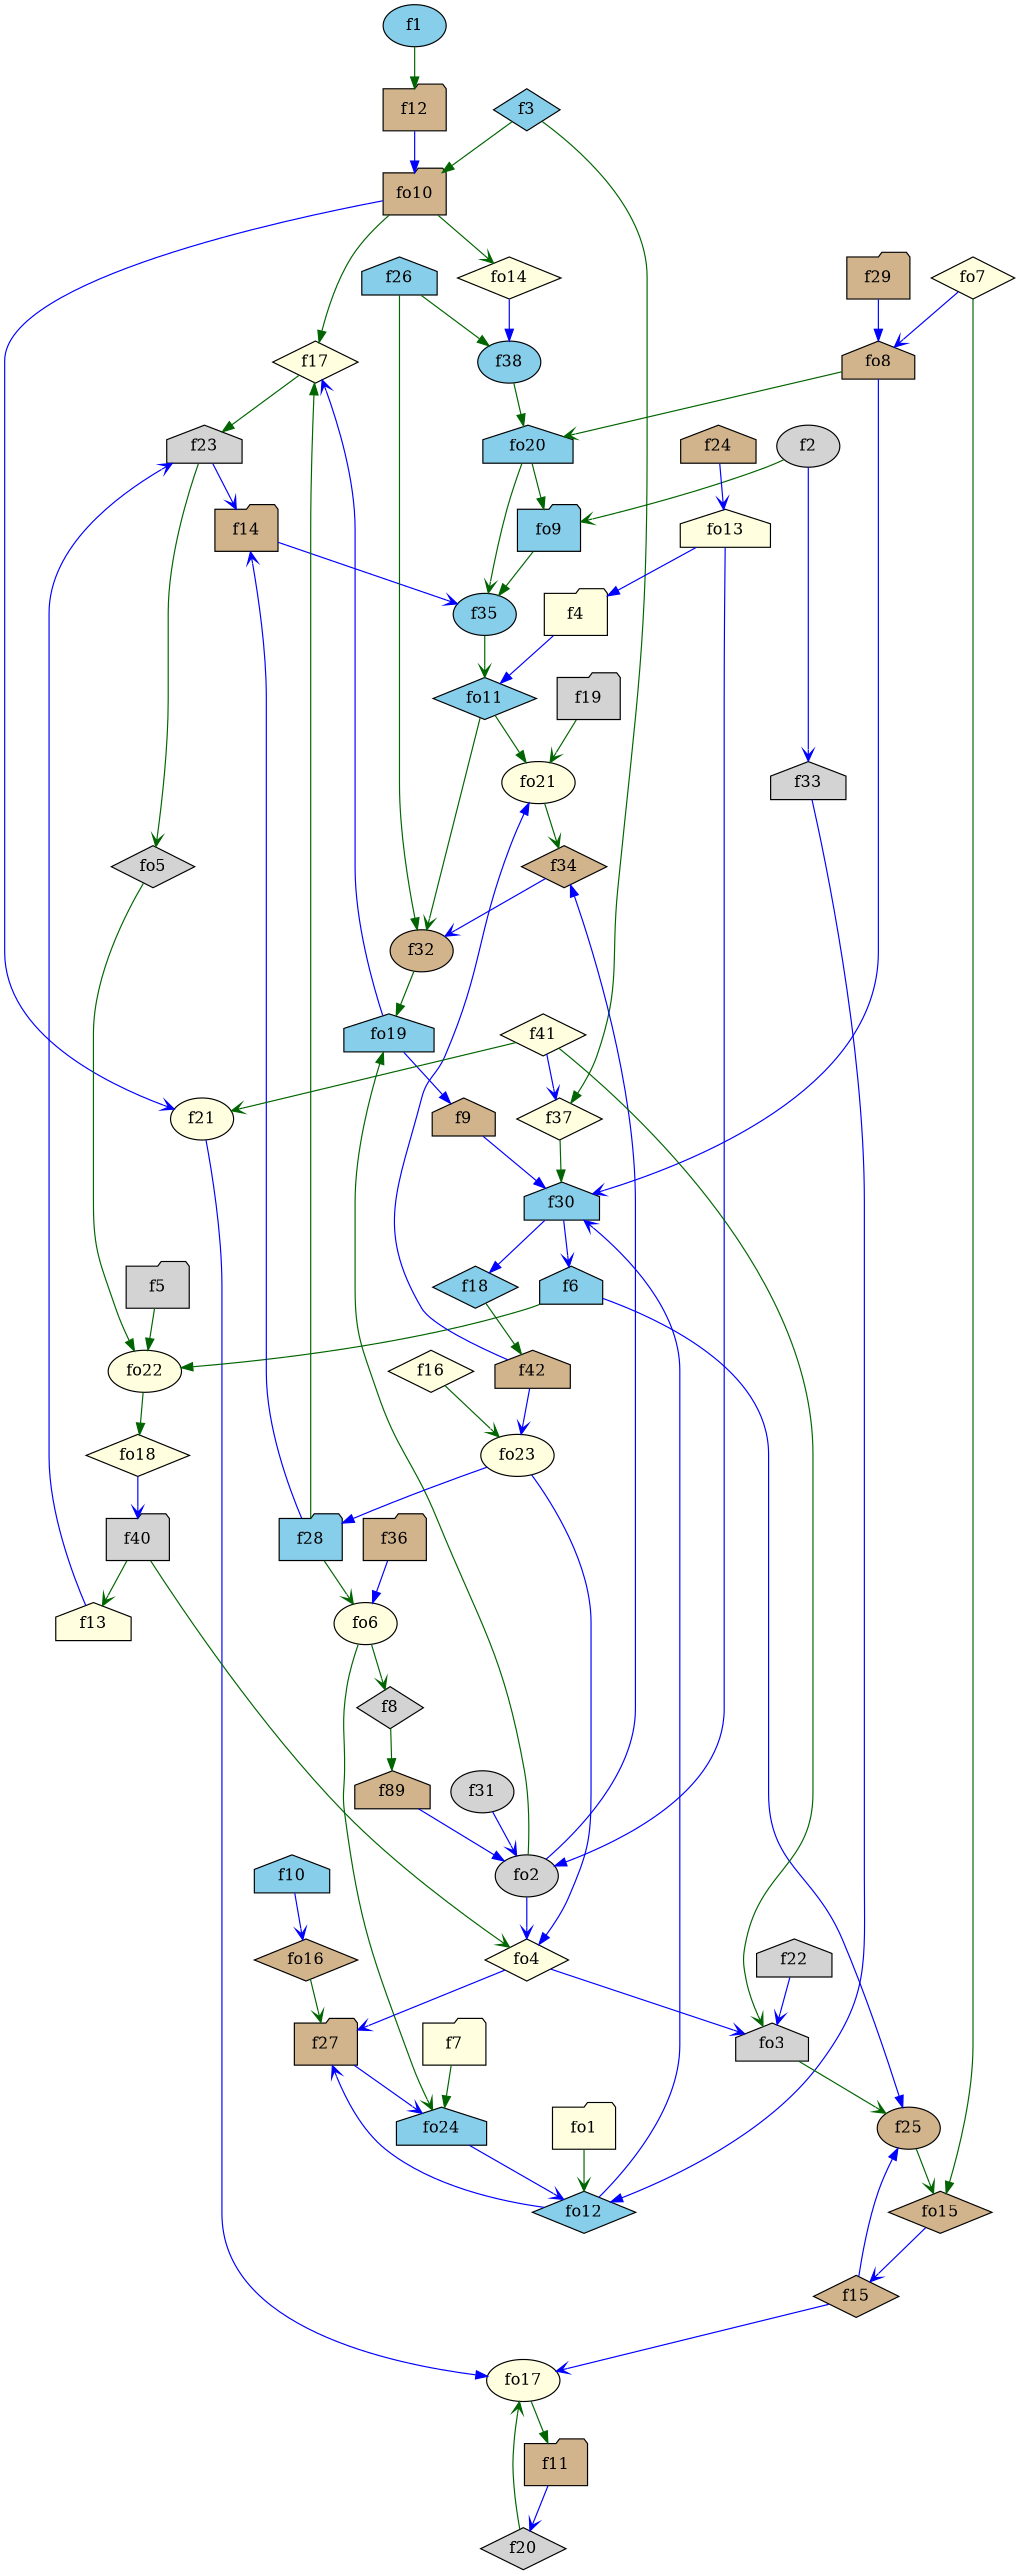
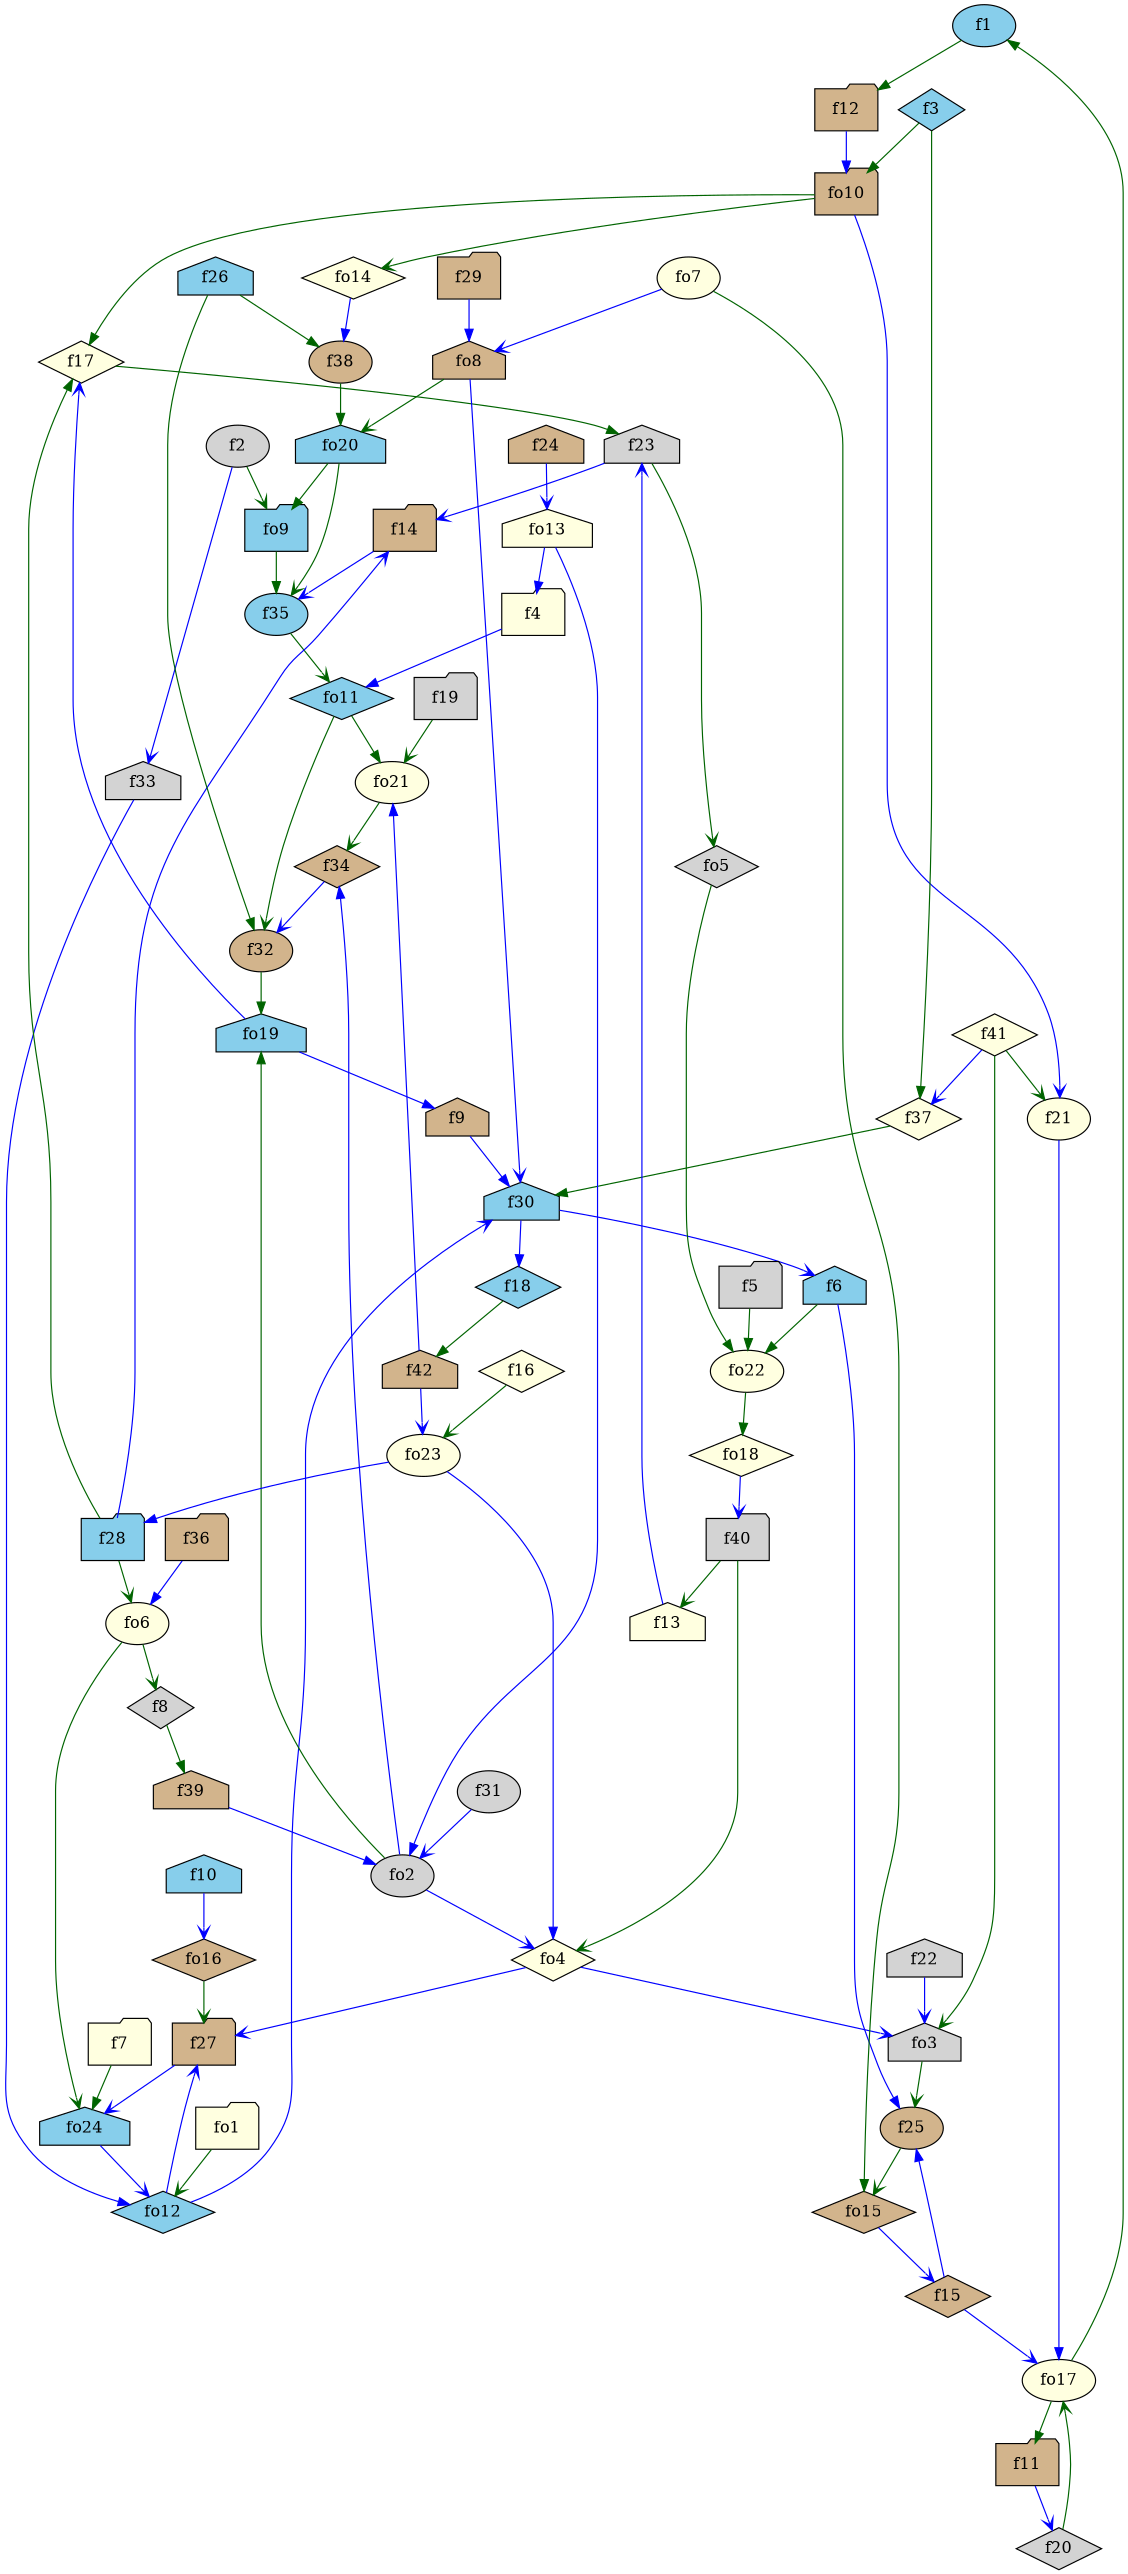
(973, 278) -> (689, 278)
(509, 362) -> (341, 362)
none -> (1123, 1188)
(392, 1792) -> (191, 1792)
